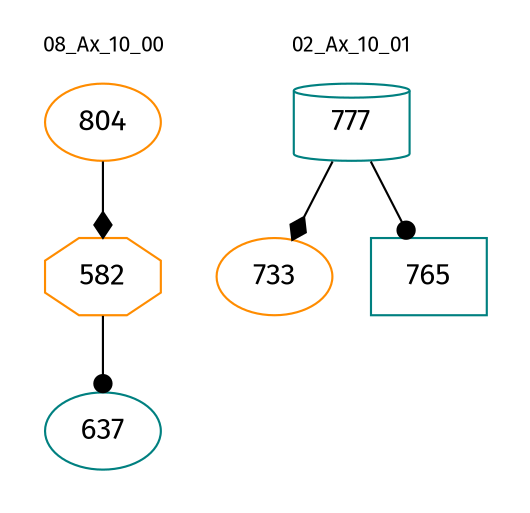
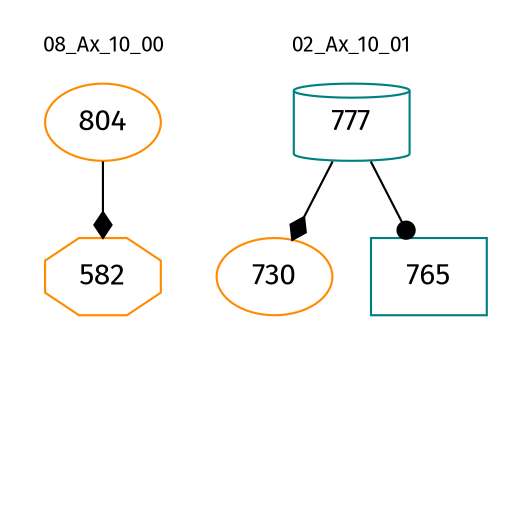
(274, 277) -> (274, 277)
(103, 431) -> none
